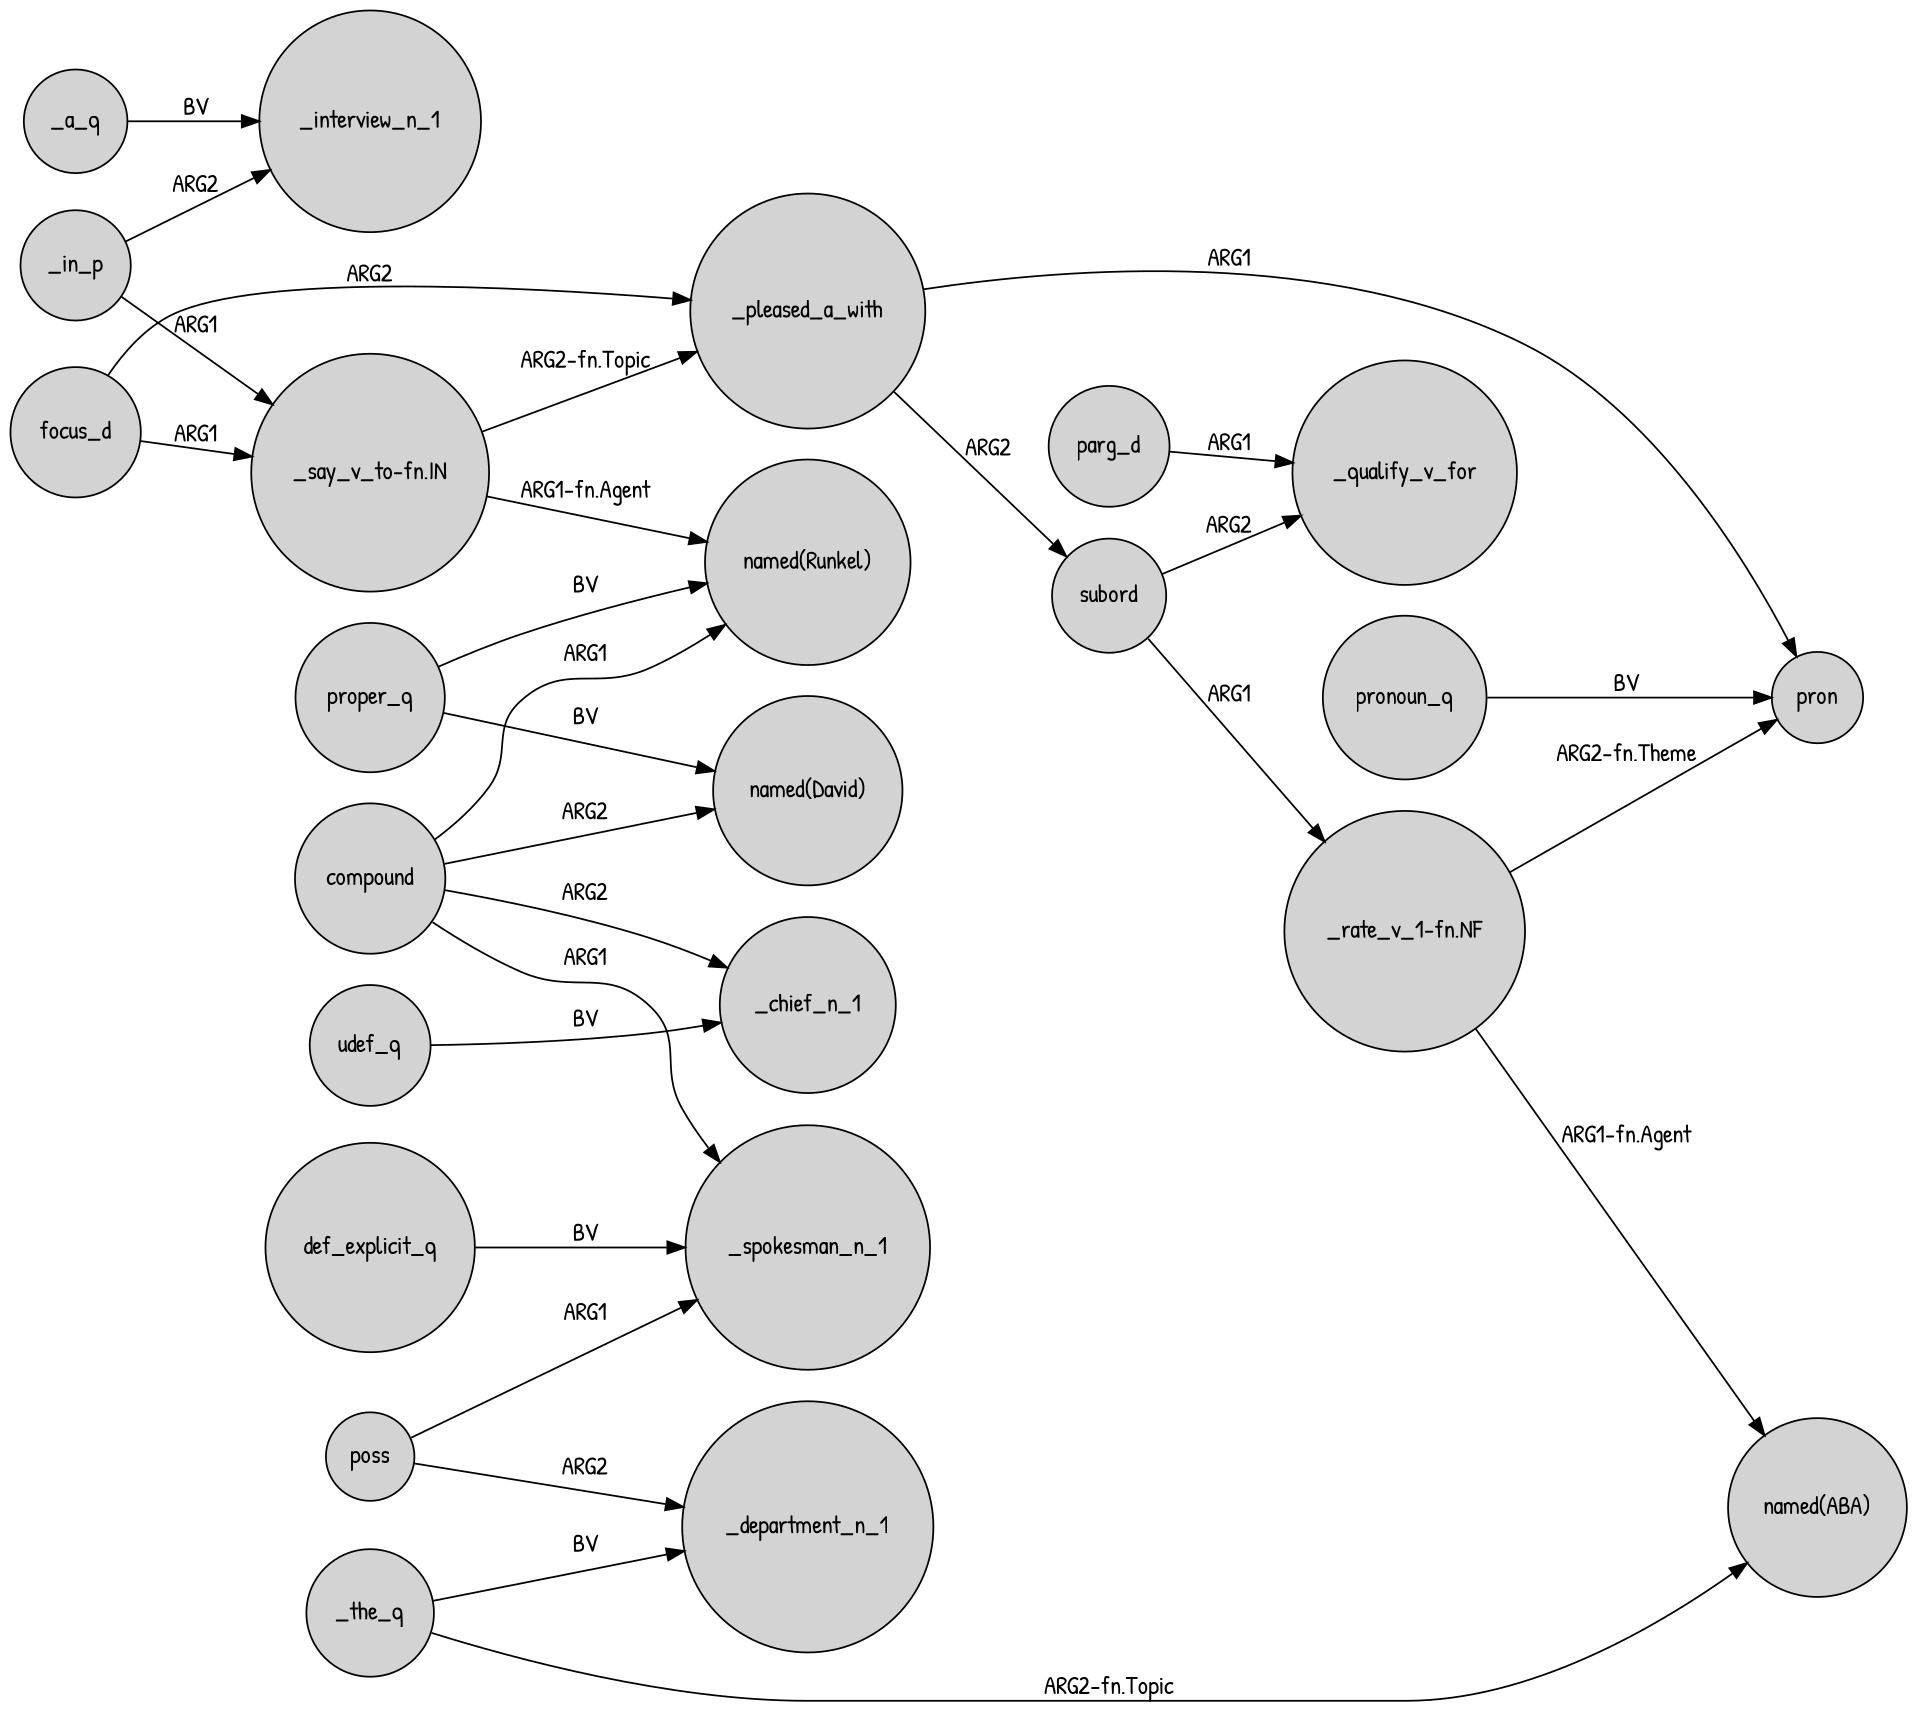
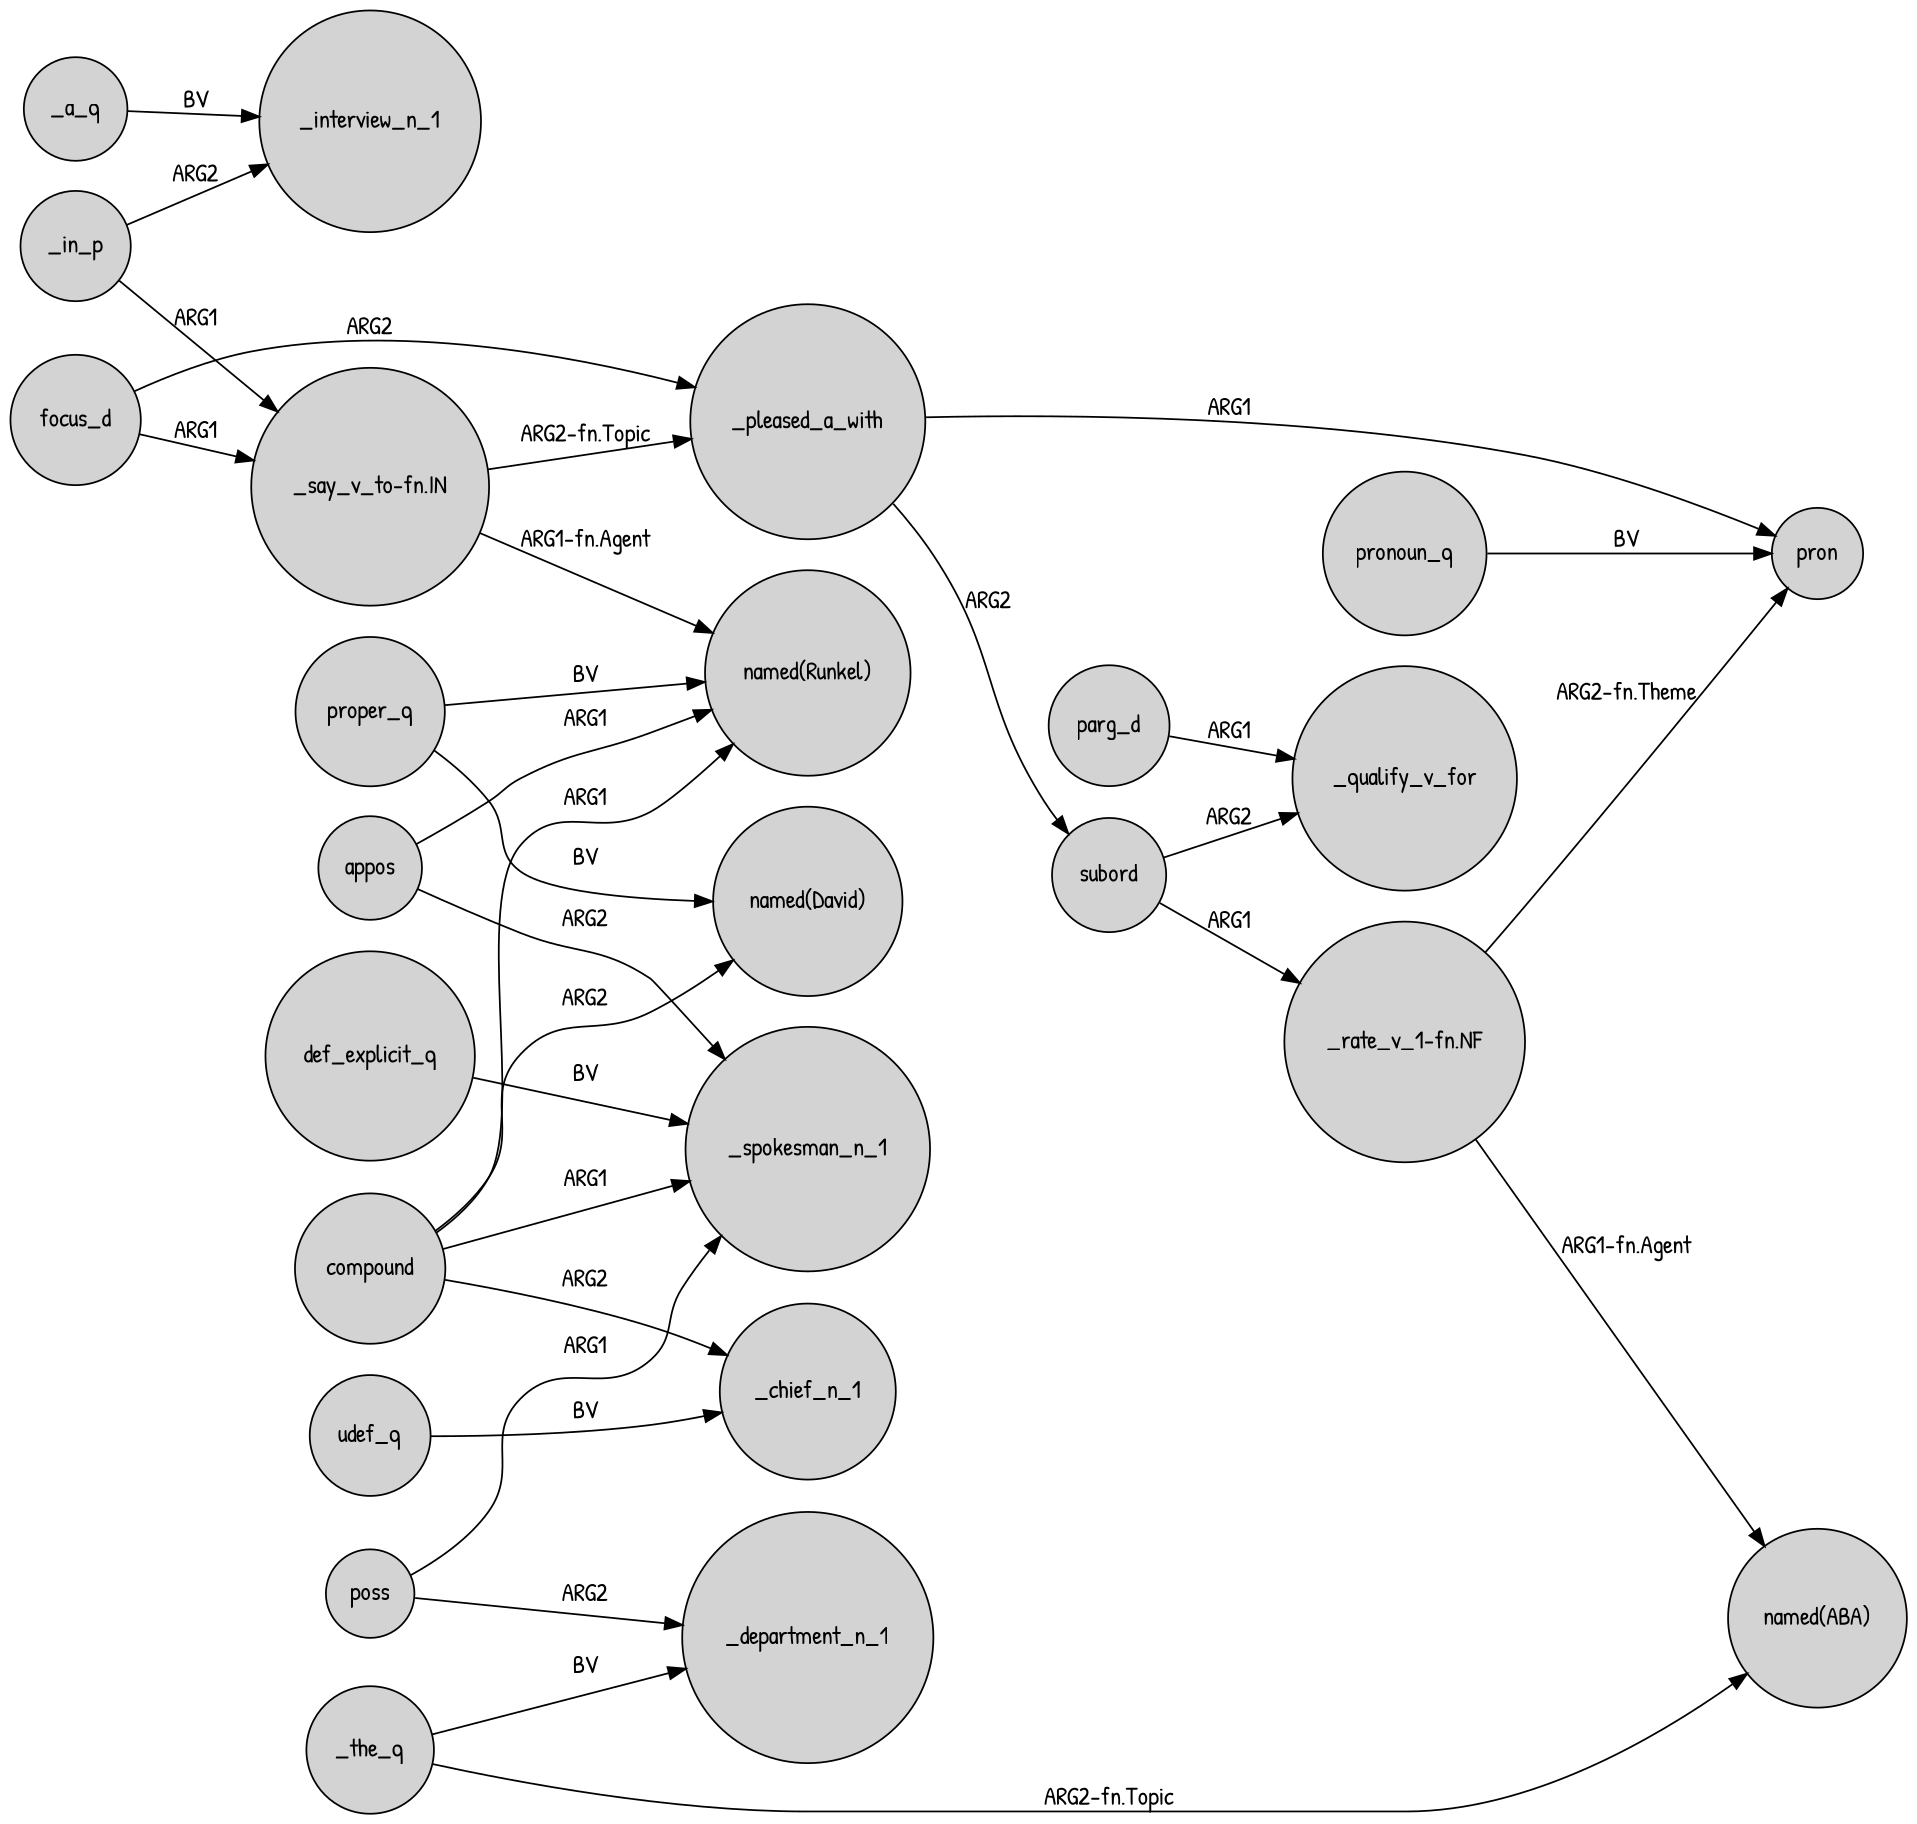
none -> (370, 868)
